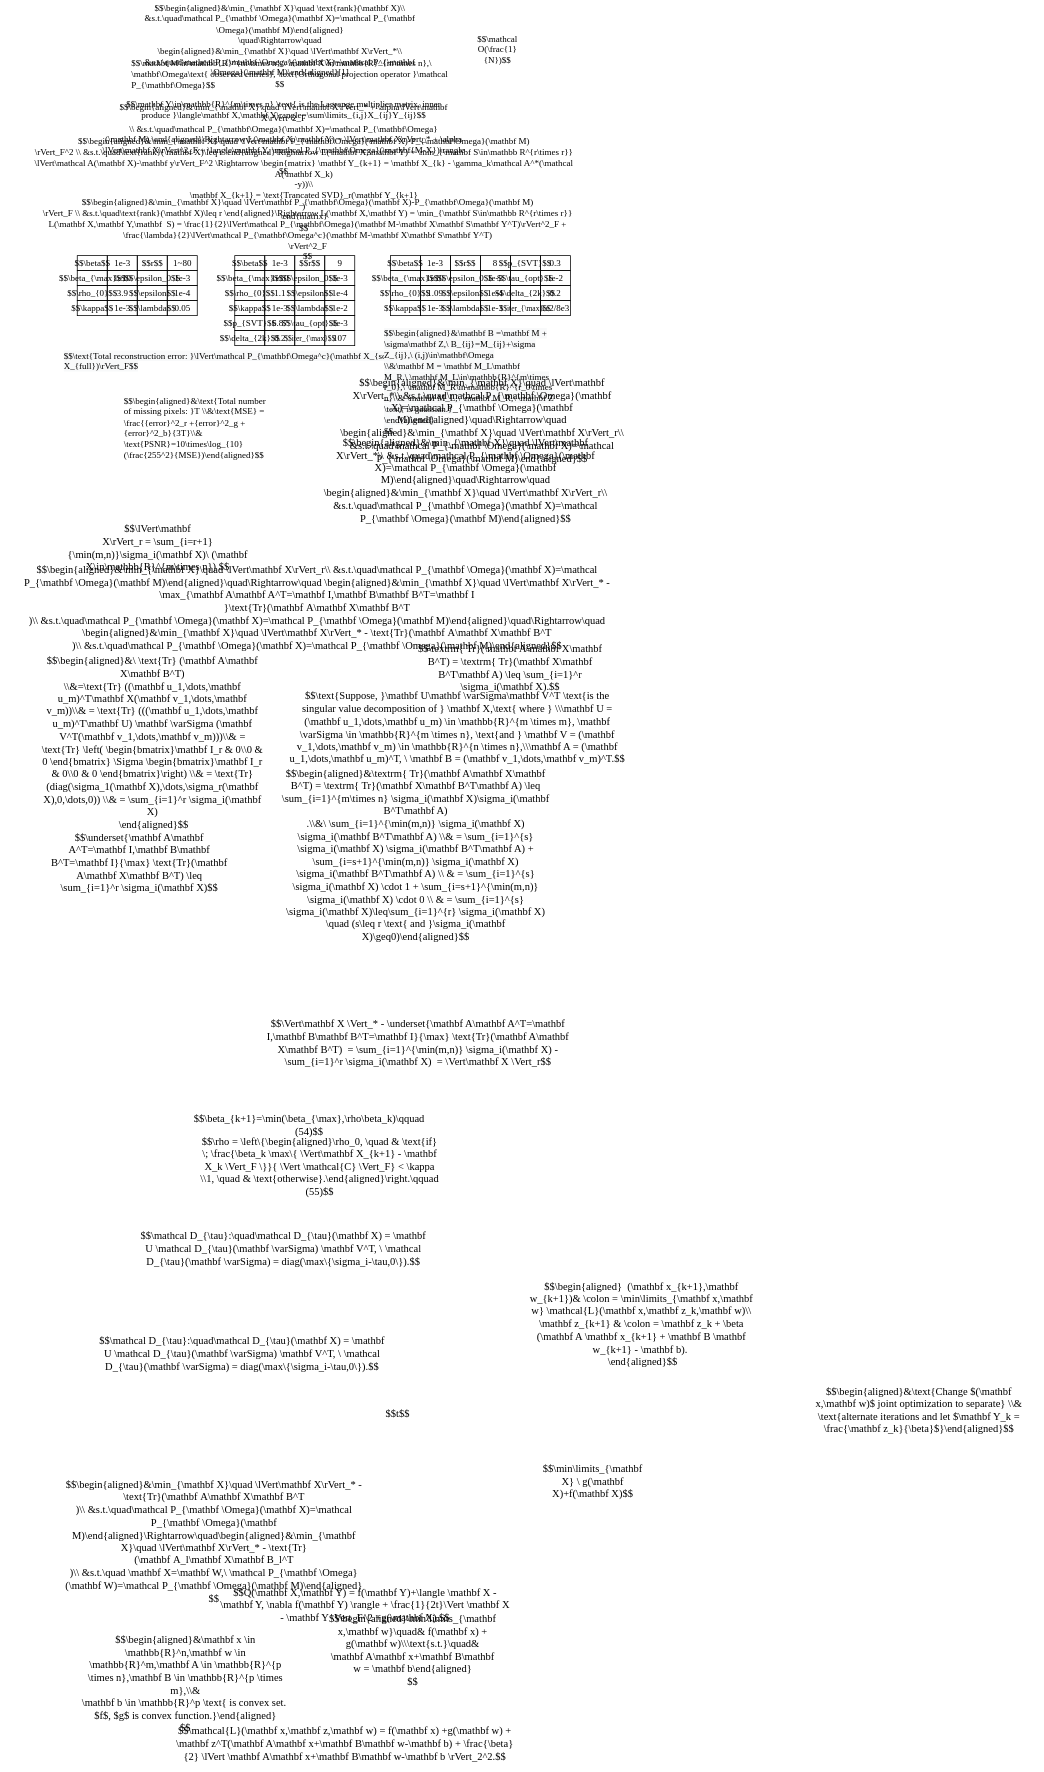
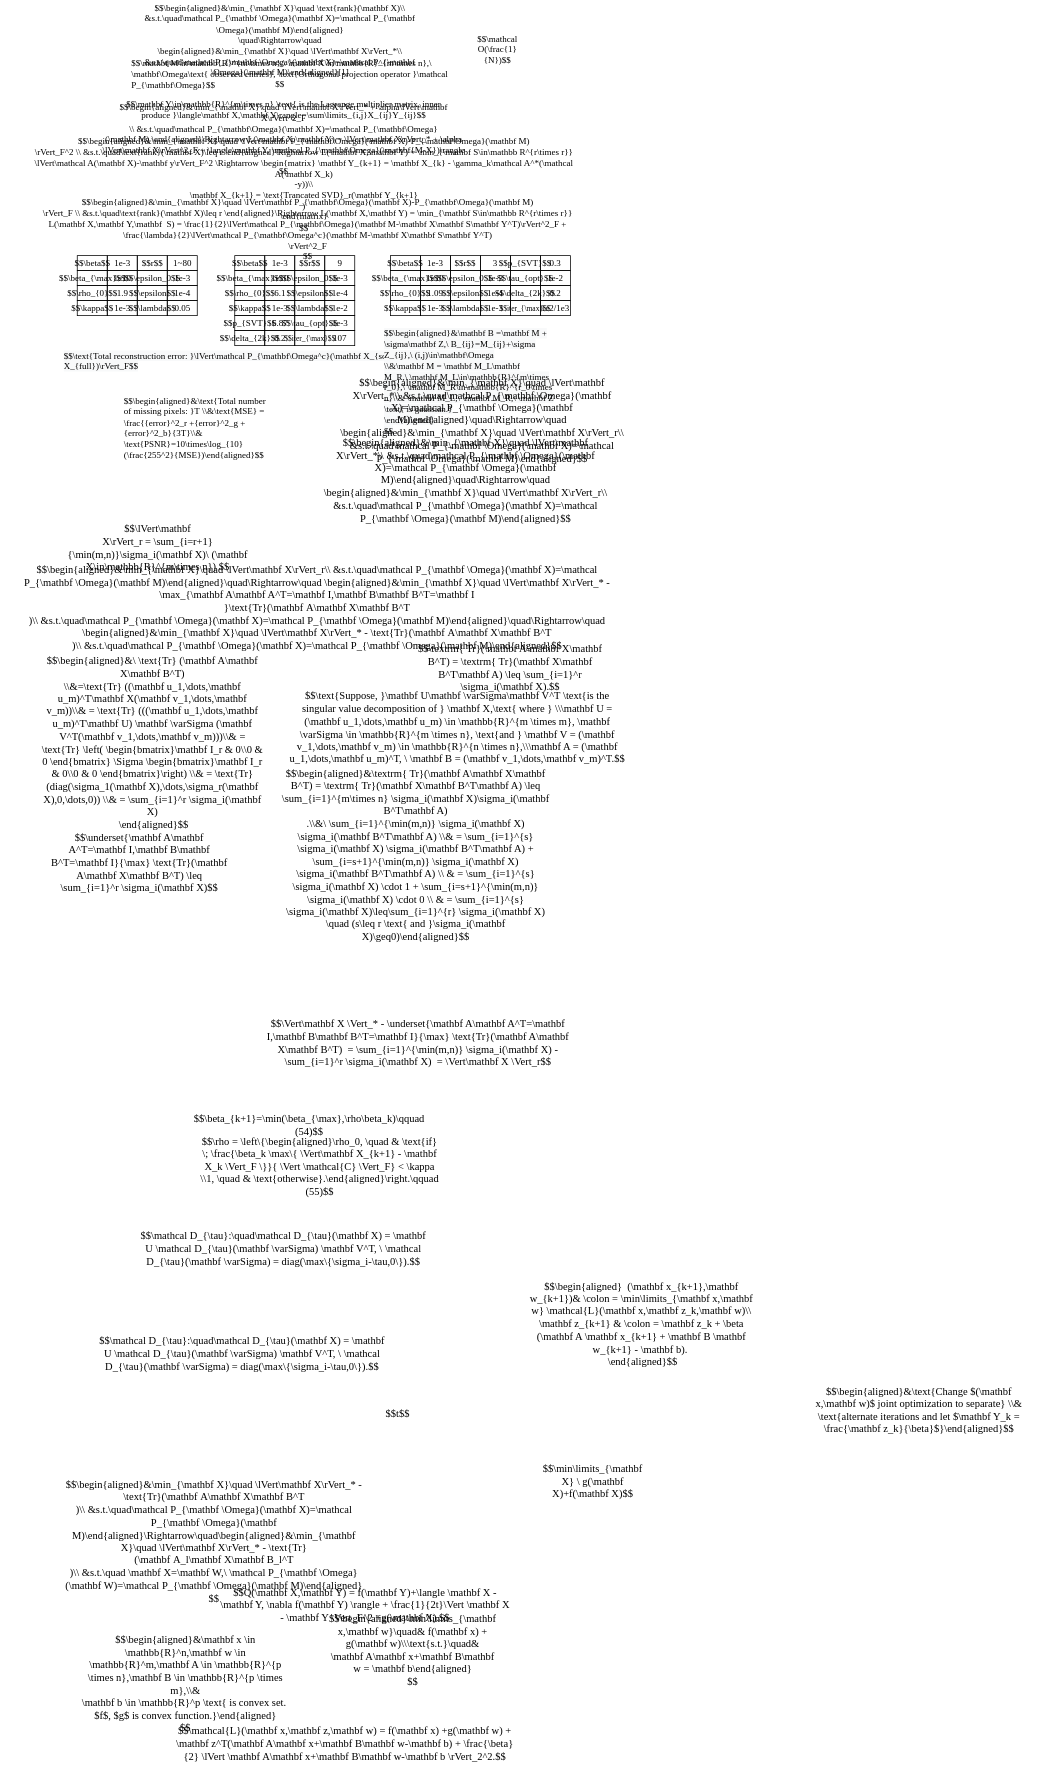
(495, 263) -> (495, 263)
(123, 293) -> (123, 293)
(280, 293) -> (280, 293)
(555, 308) -> (555, 308)
